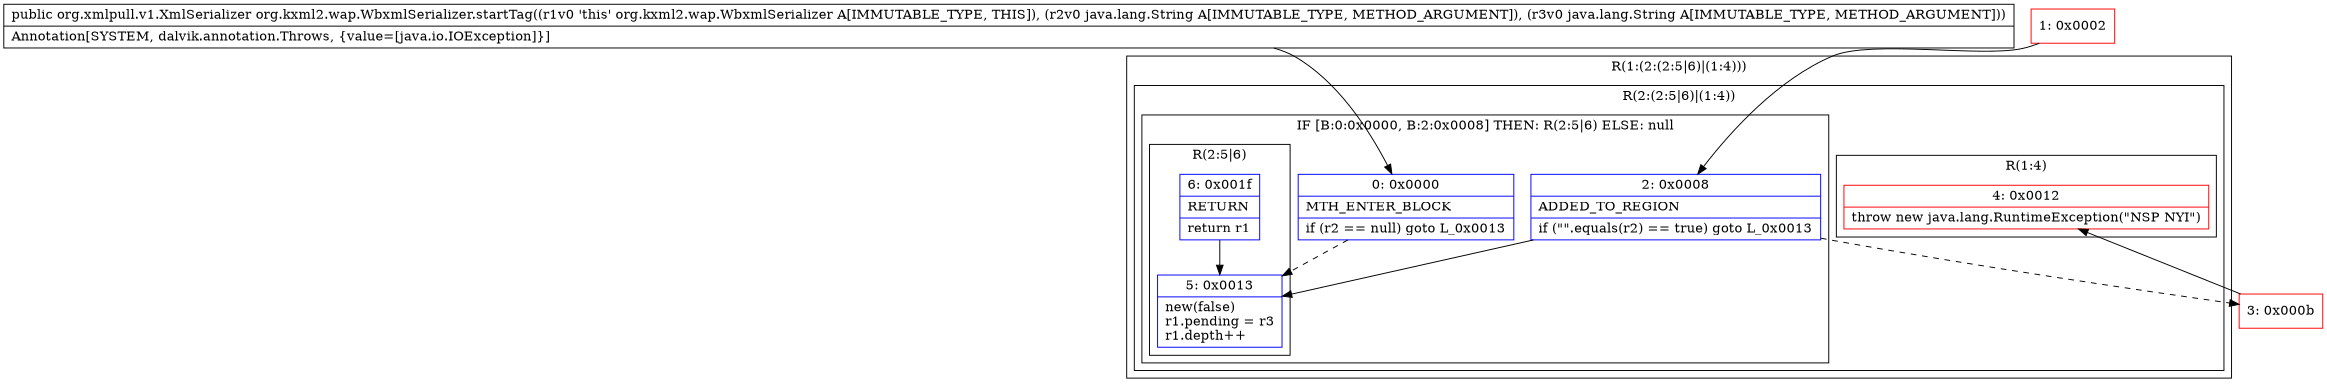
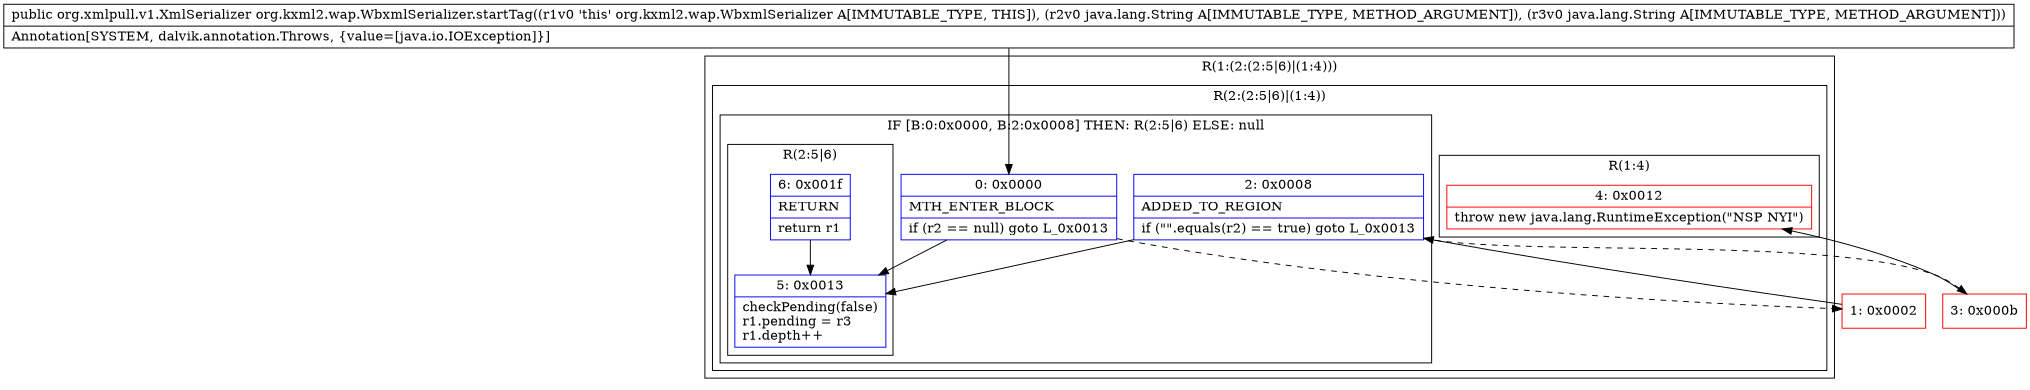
(1319, 256) -> (917, 255)
none -> (1474, 286)
(1200, 307) -> (810, 307)
